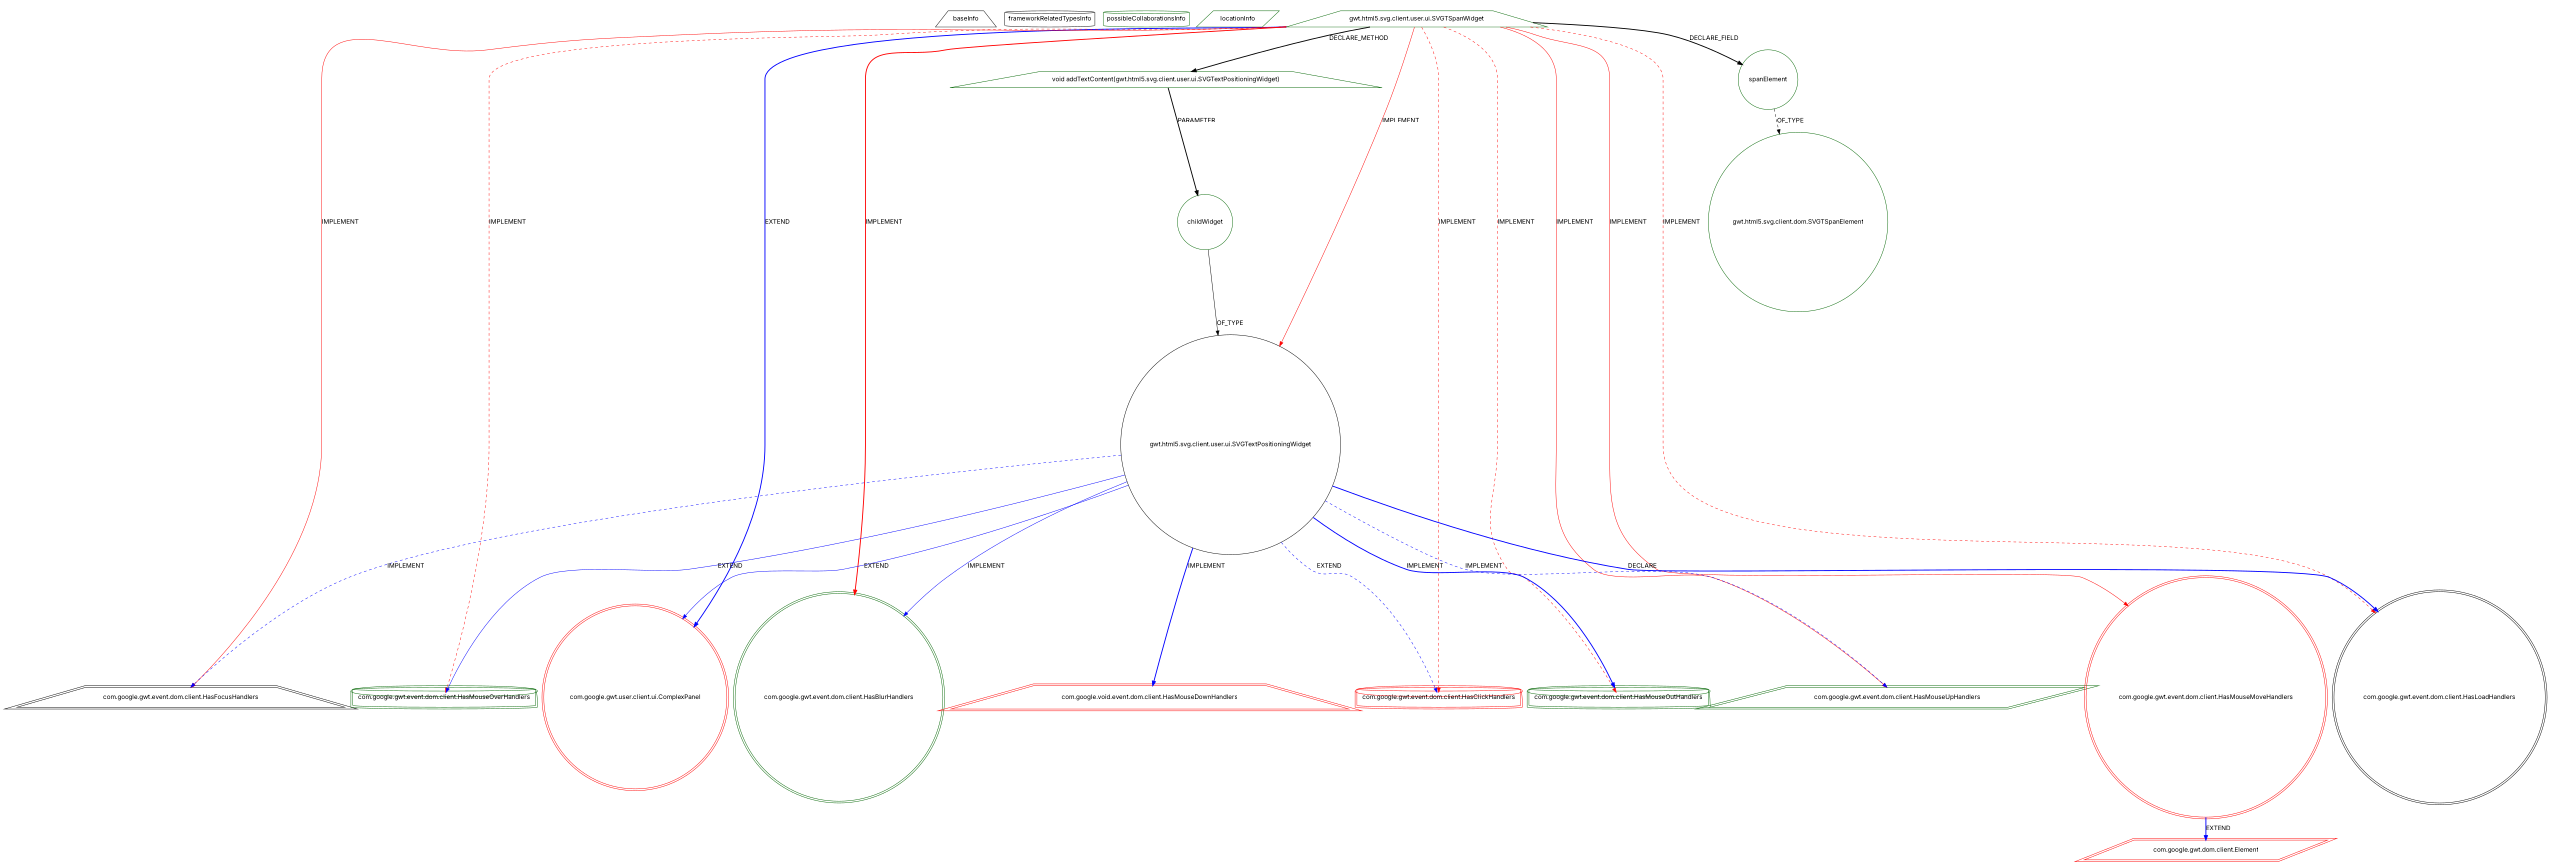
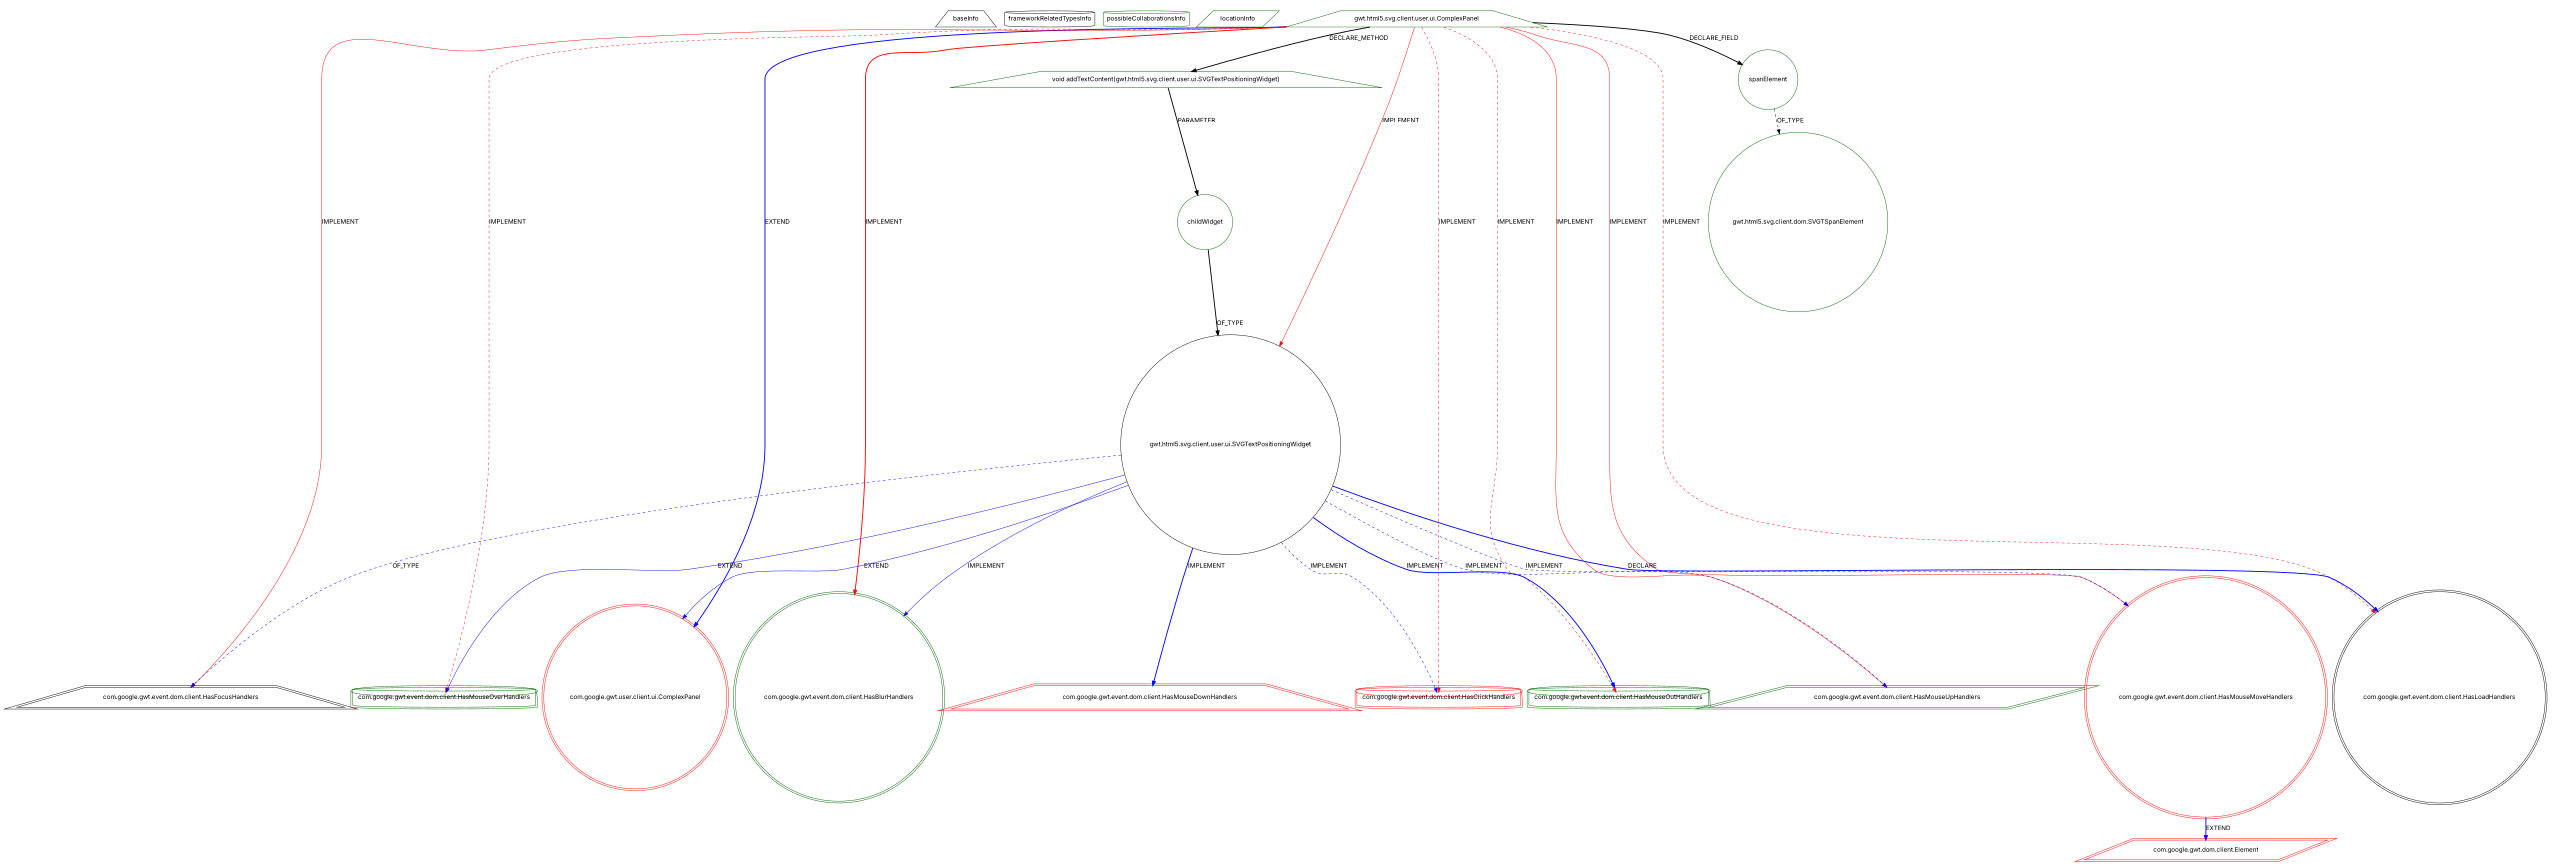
(1417, 19) -> (1417, 19)
(1213, 290) -> (1213, 290)
(406, 566) -> (406, 566)
(1329, 566) -> (1329, 566)
none -> (1540, 570)
(1150, 697) -> (1150, 697)
